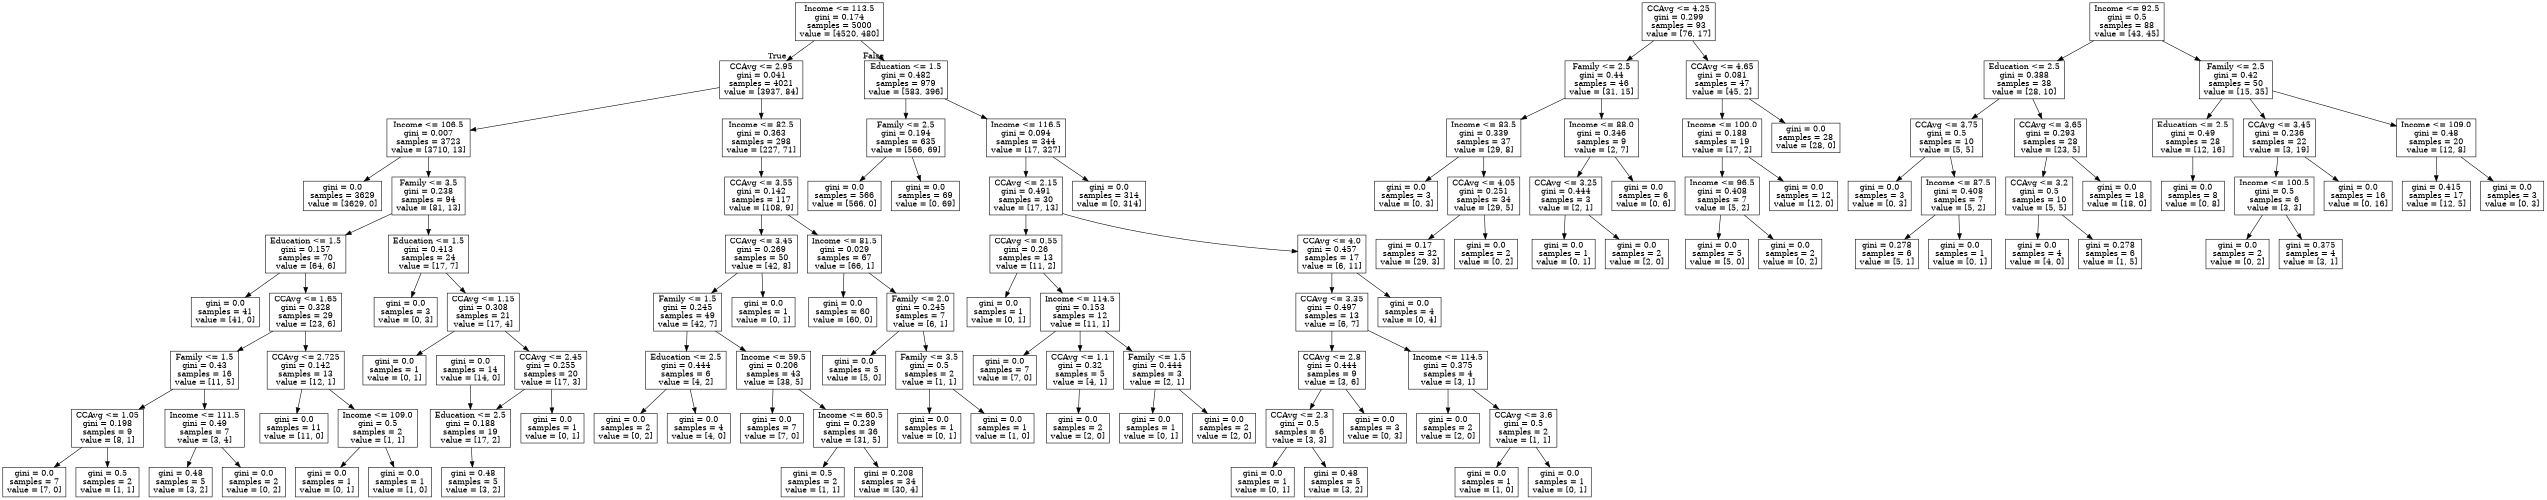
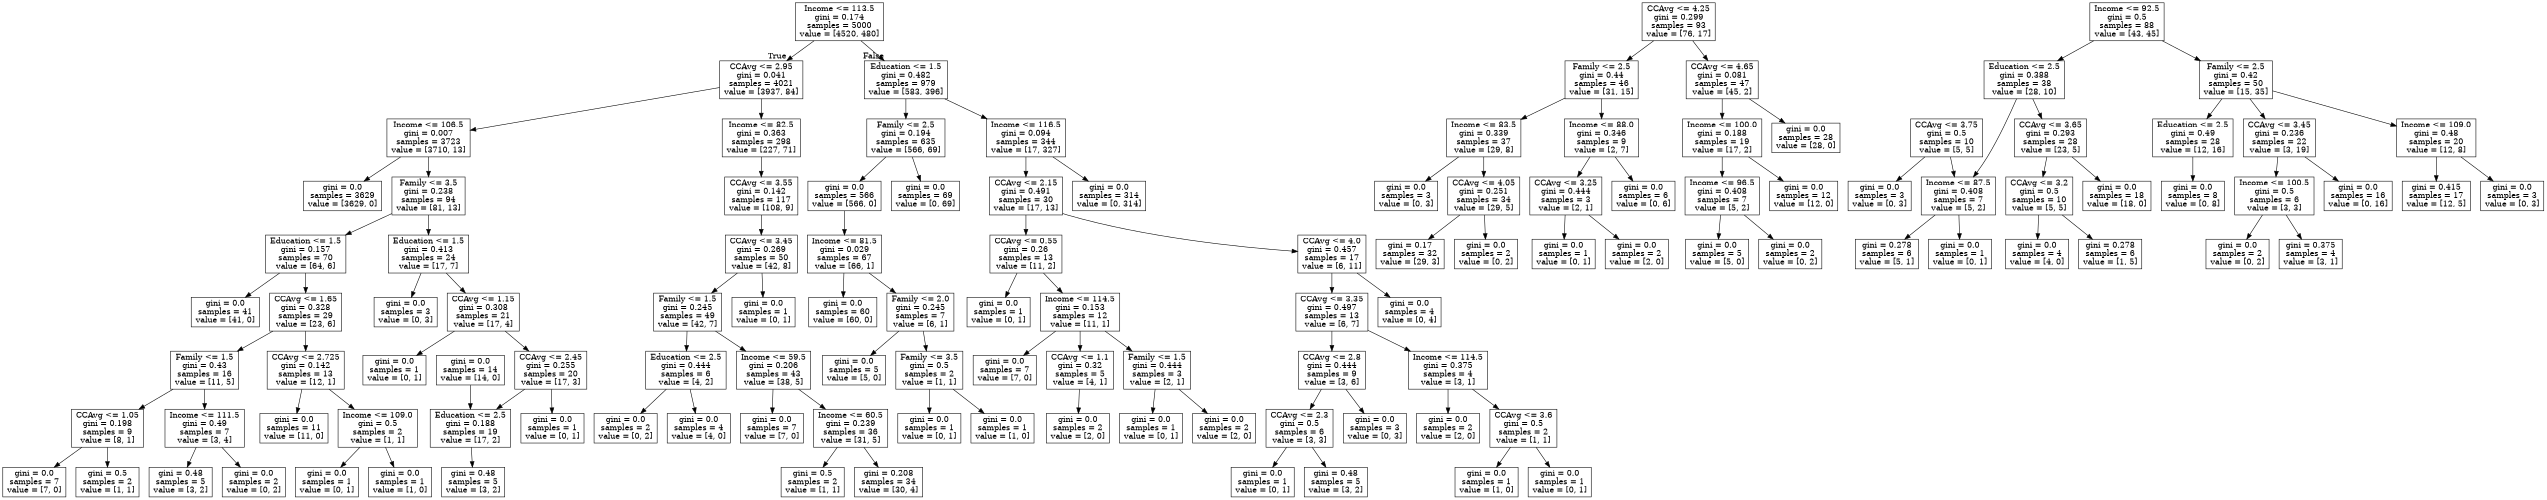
(1988, 107) -> (1999, 137)
(801, 223) -> (844, 220)
